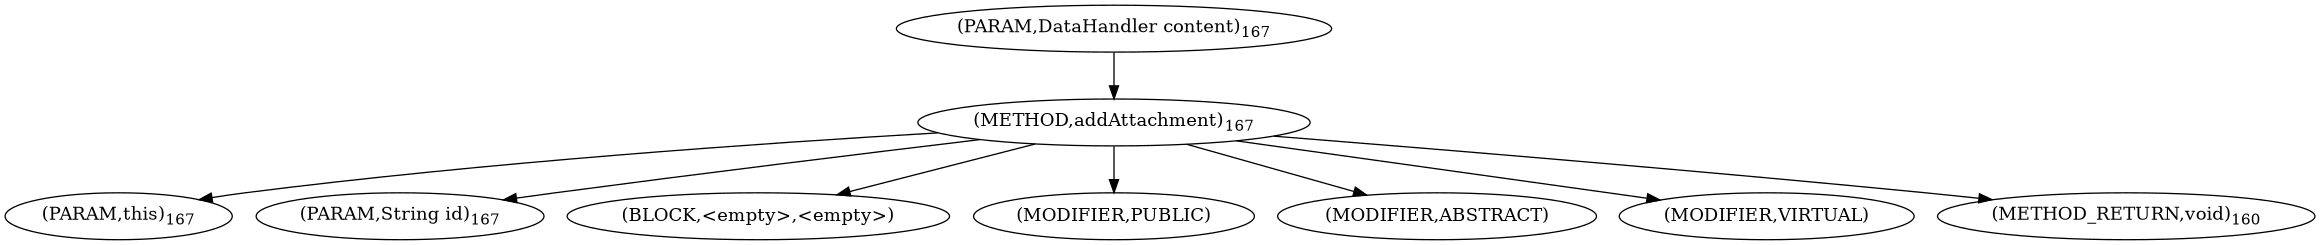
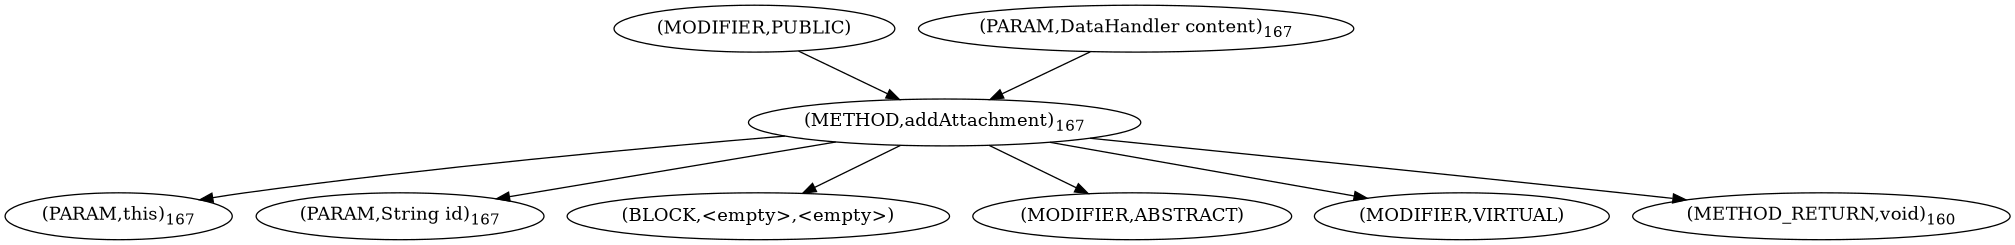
(1114, 163) -> (843, 72)
